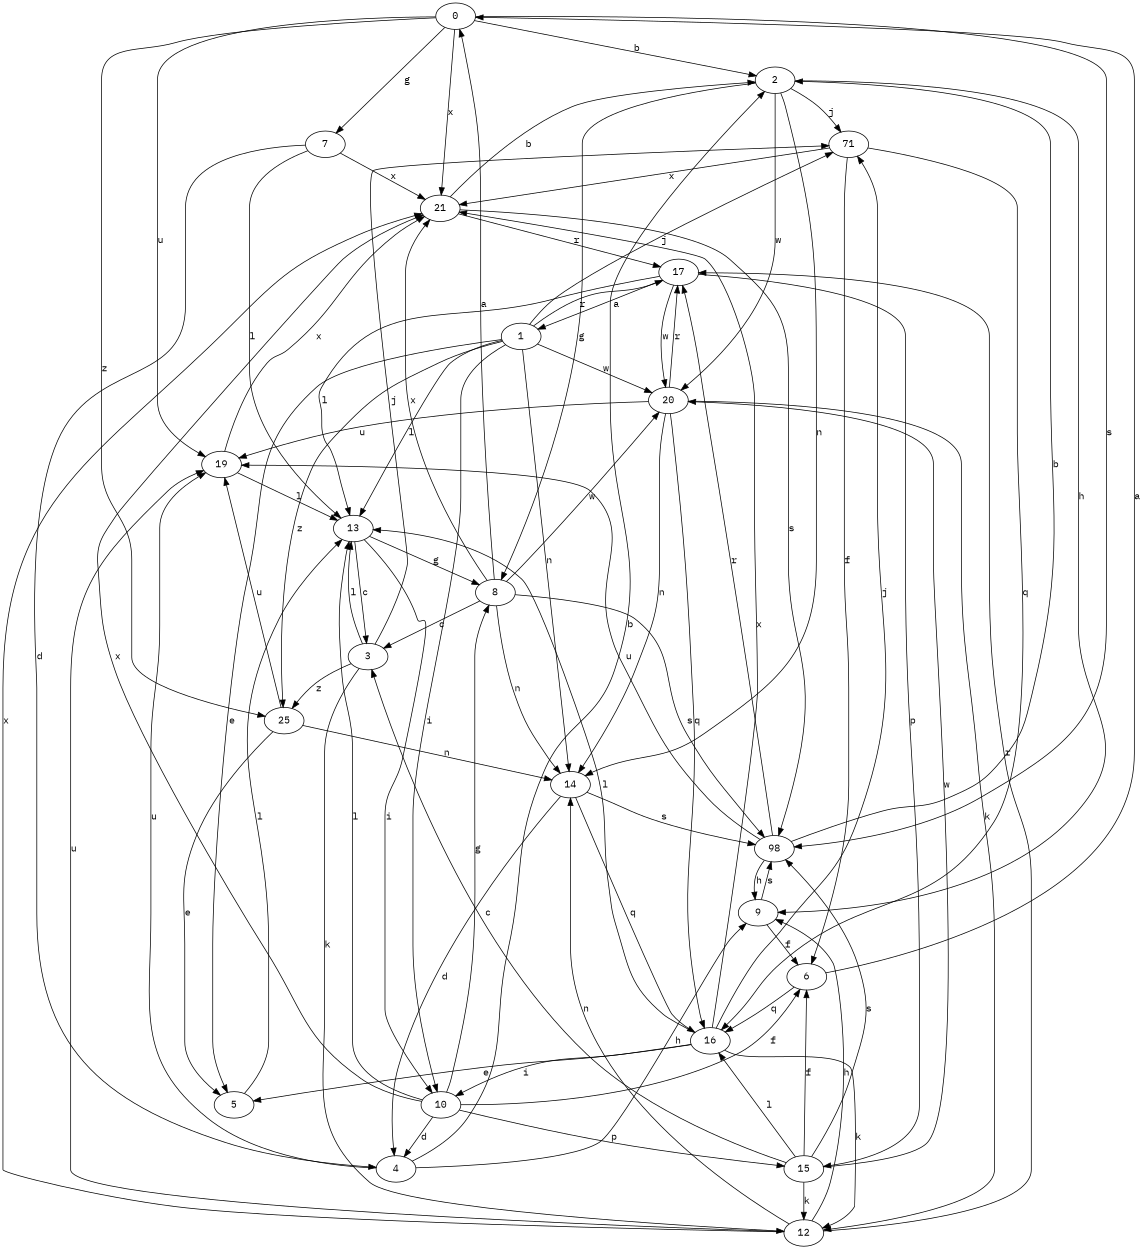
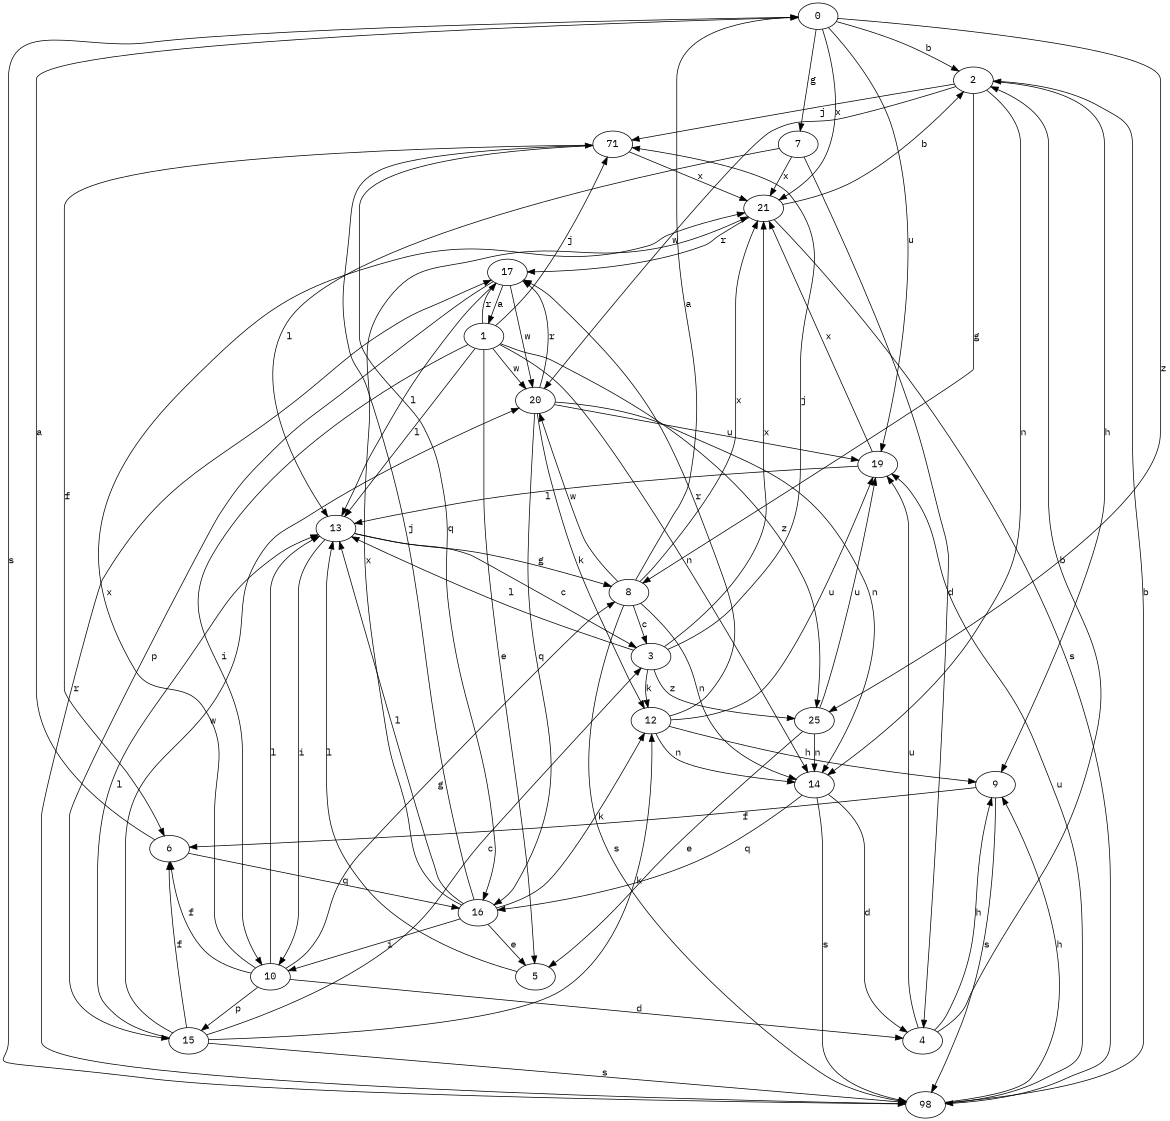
(3, 990) -> (764, 457)
(759, 1108) -> (116, 772)
